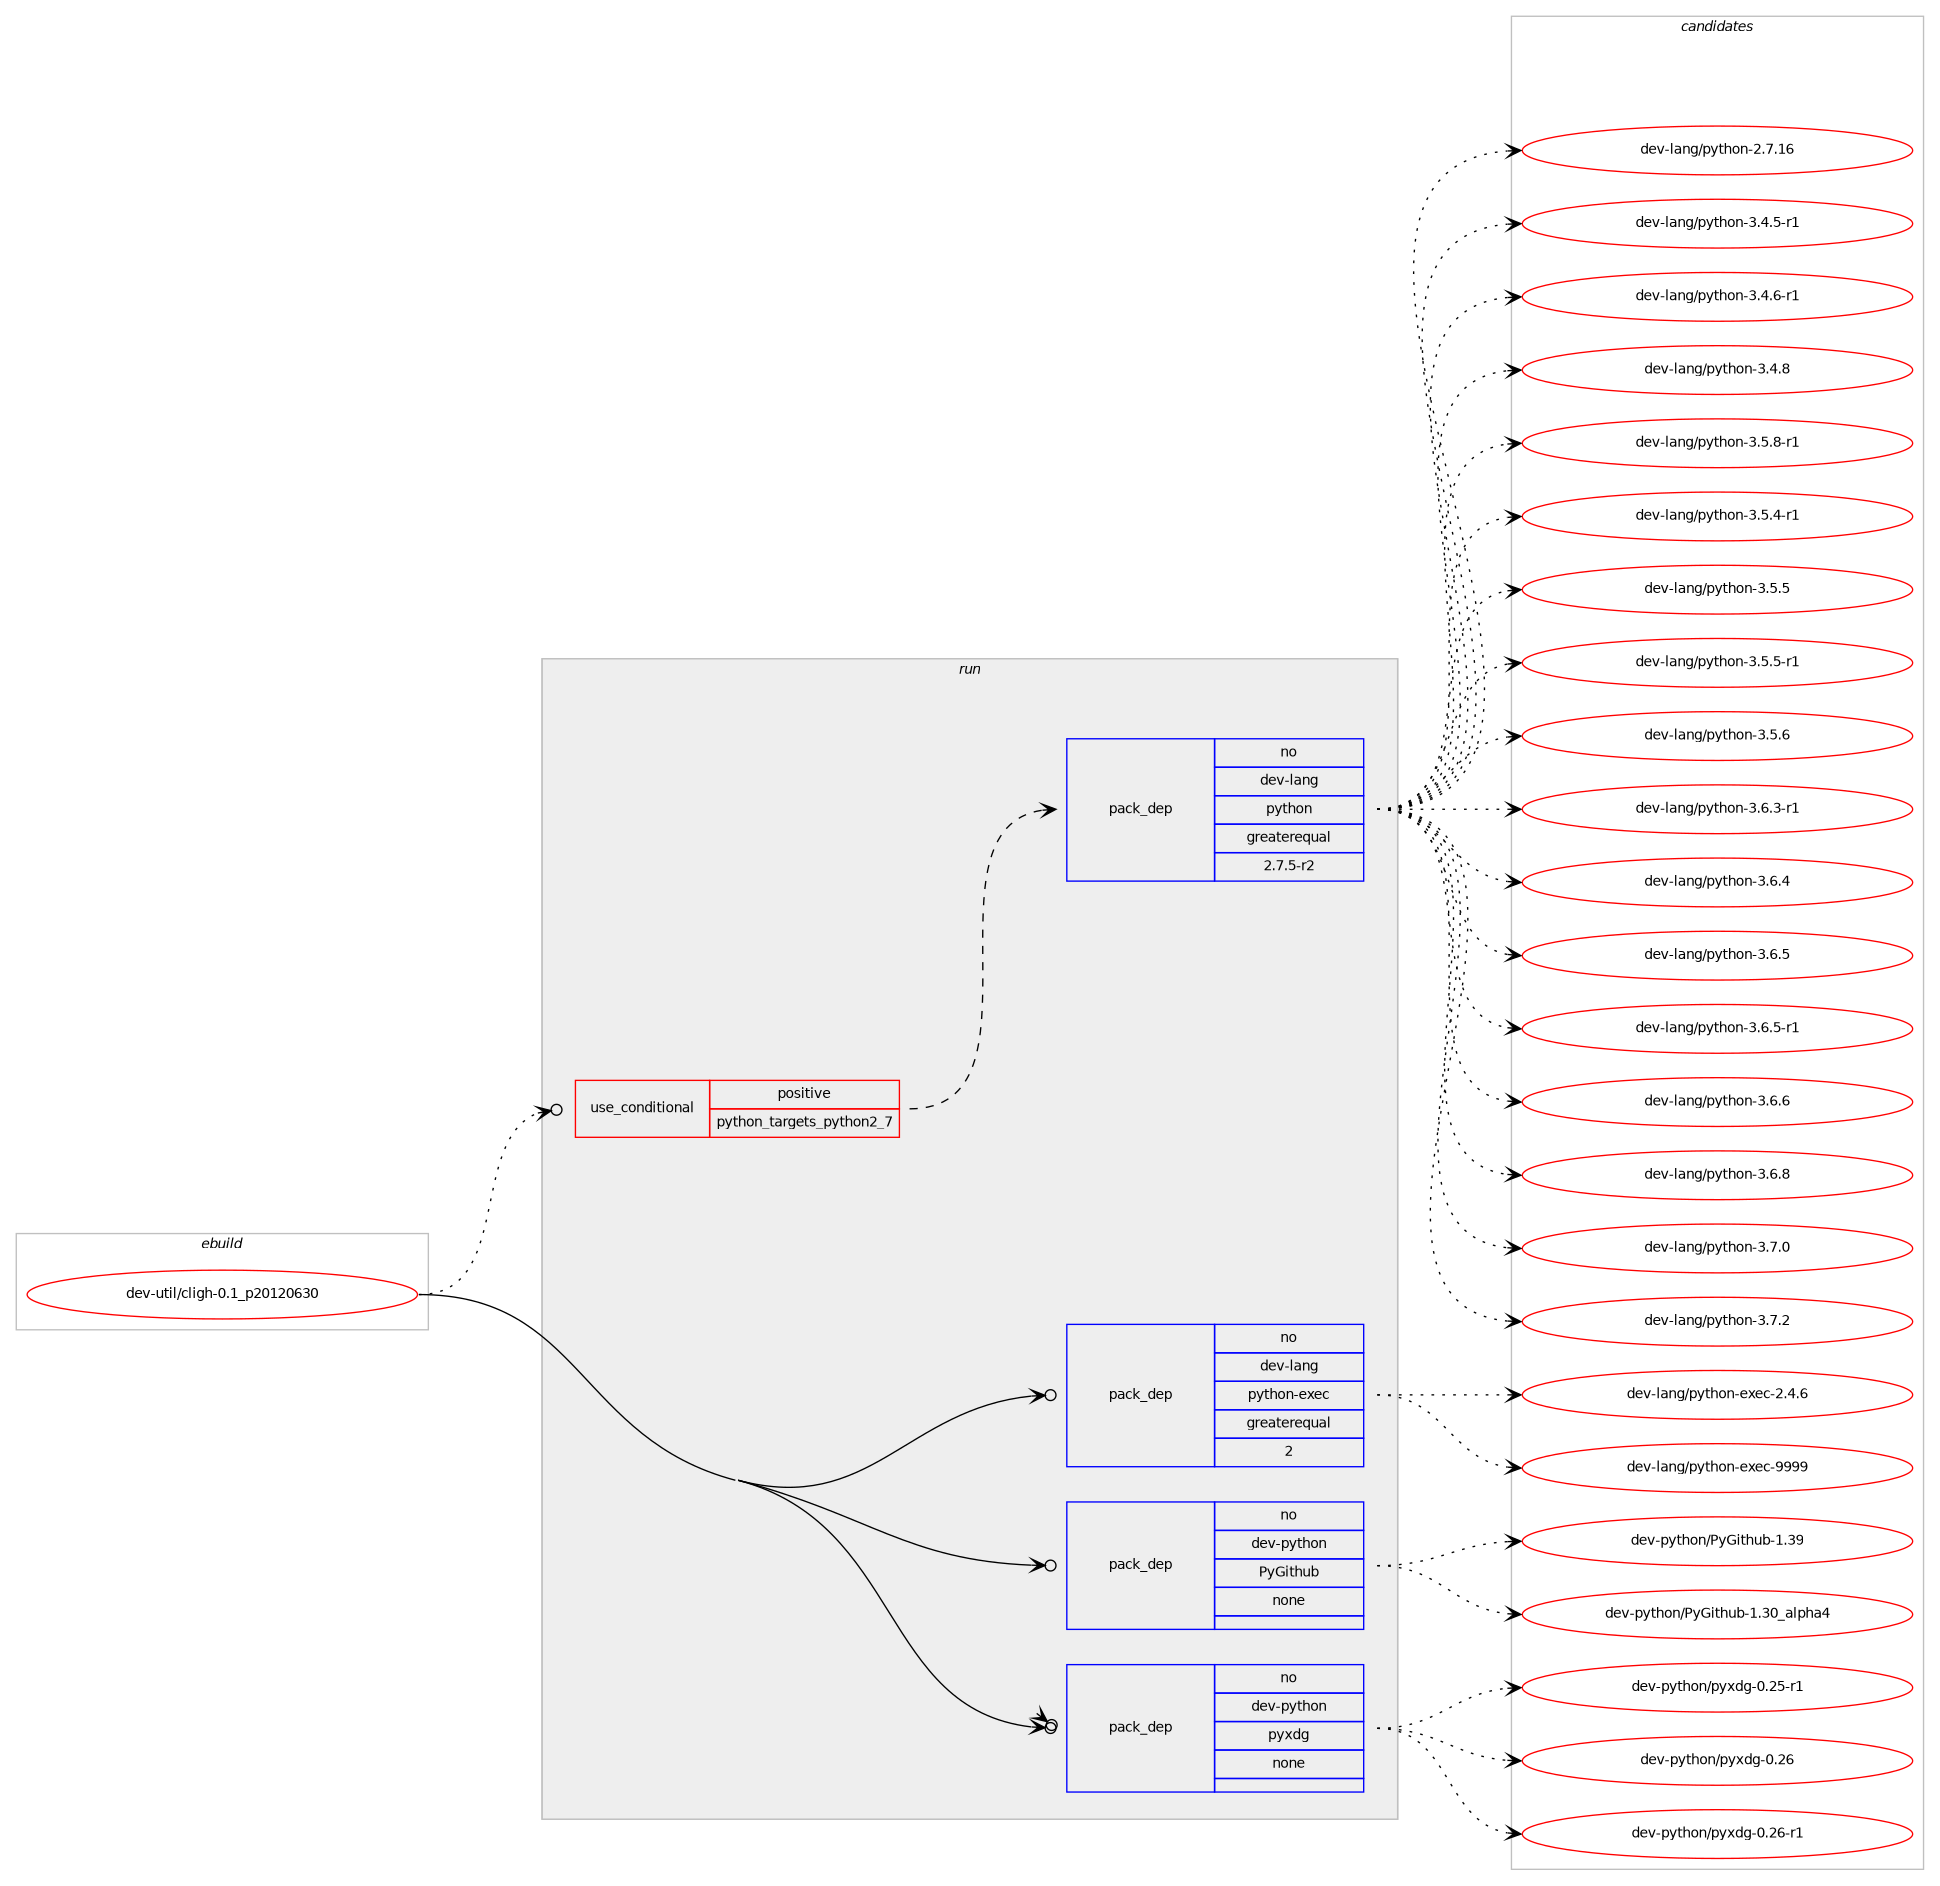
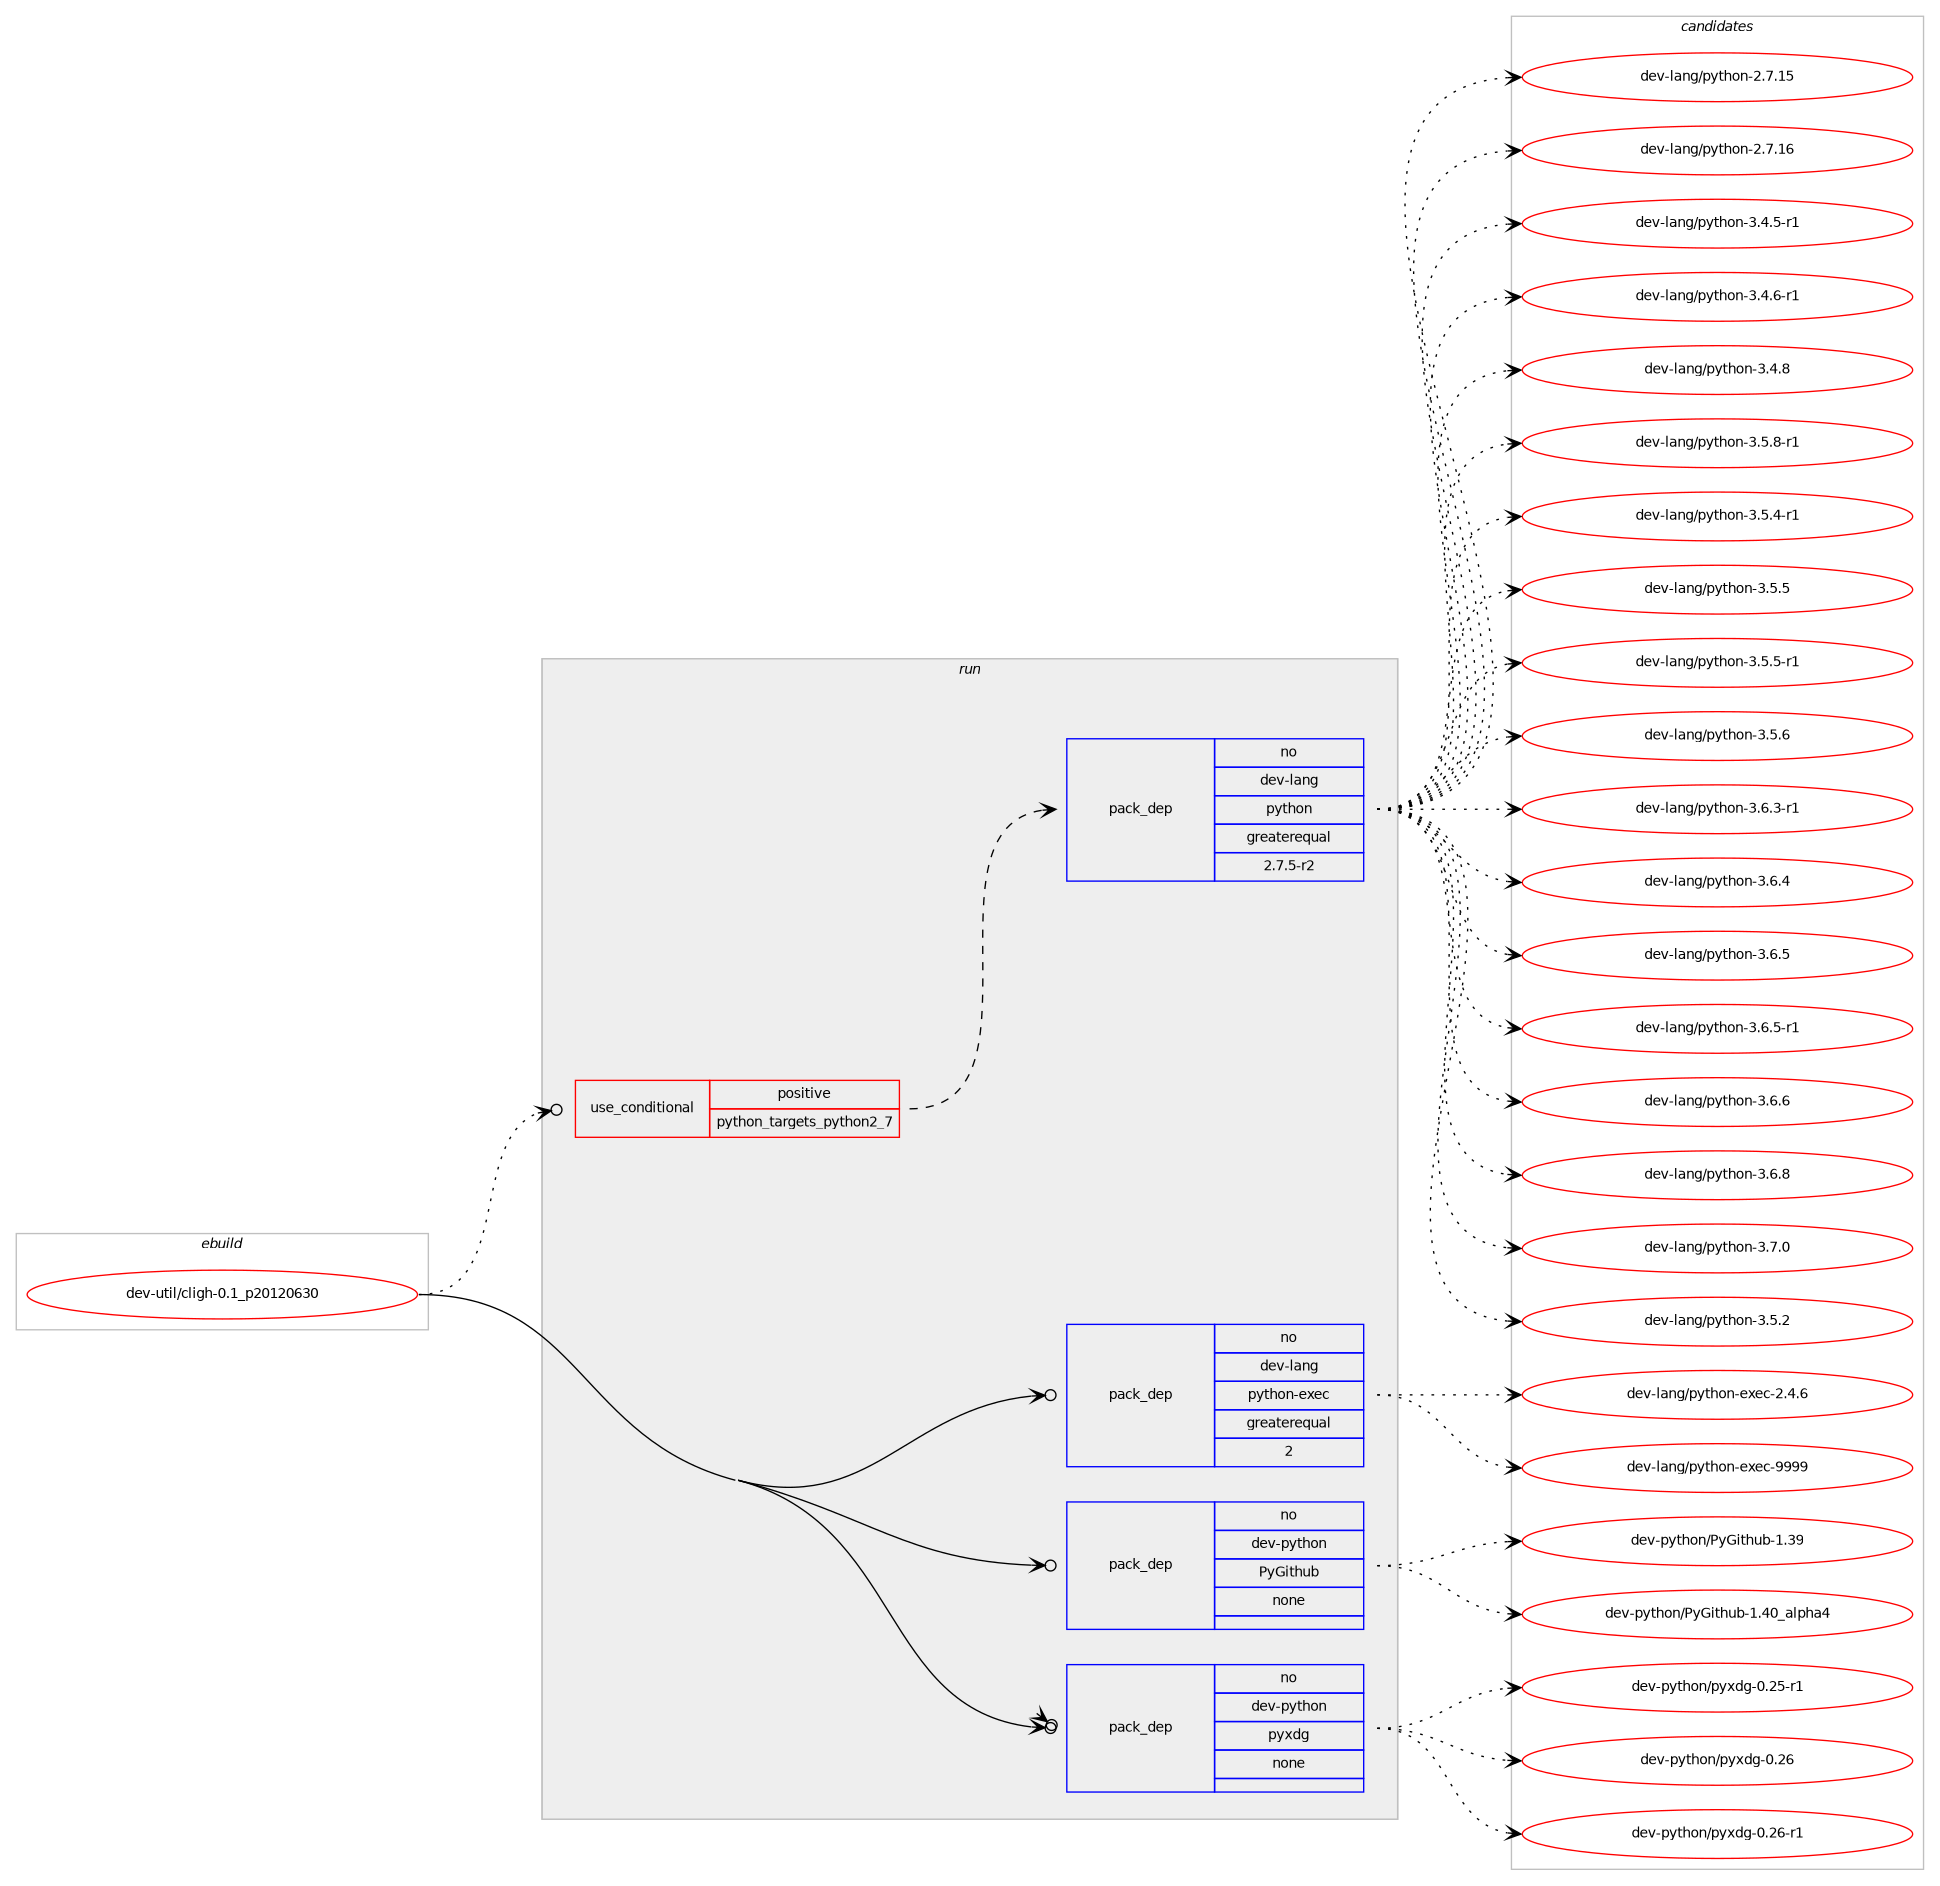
none -> (1717, 77)
(1717, 1322) -> (1717, 1322)
(1717, 1614) -> (1717, 1614)
